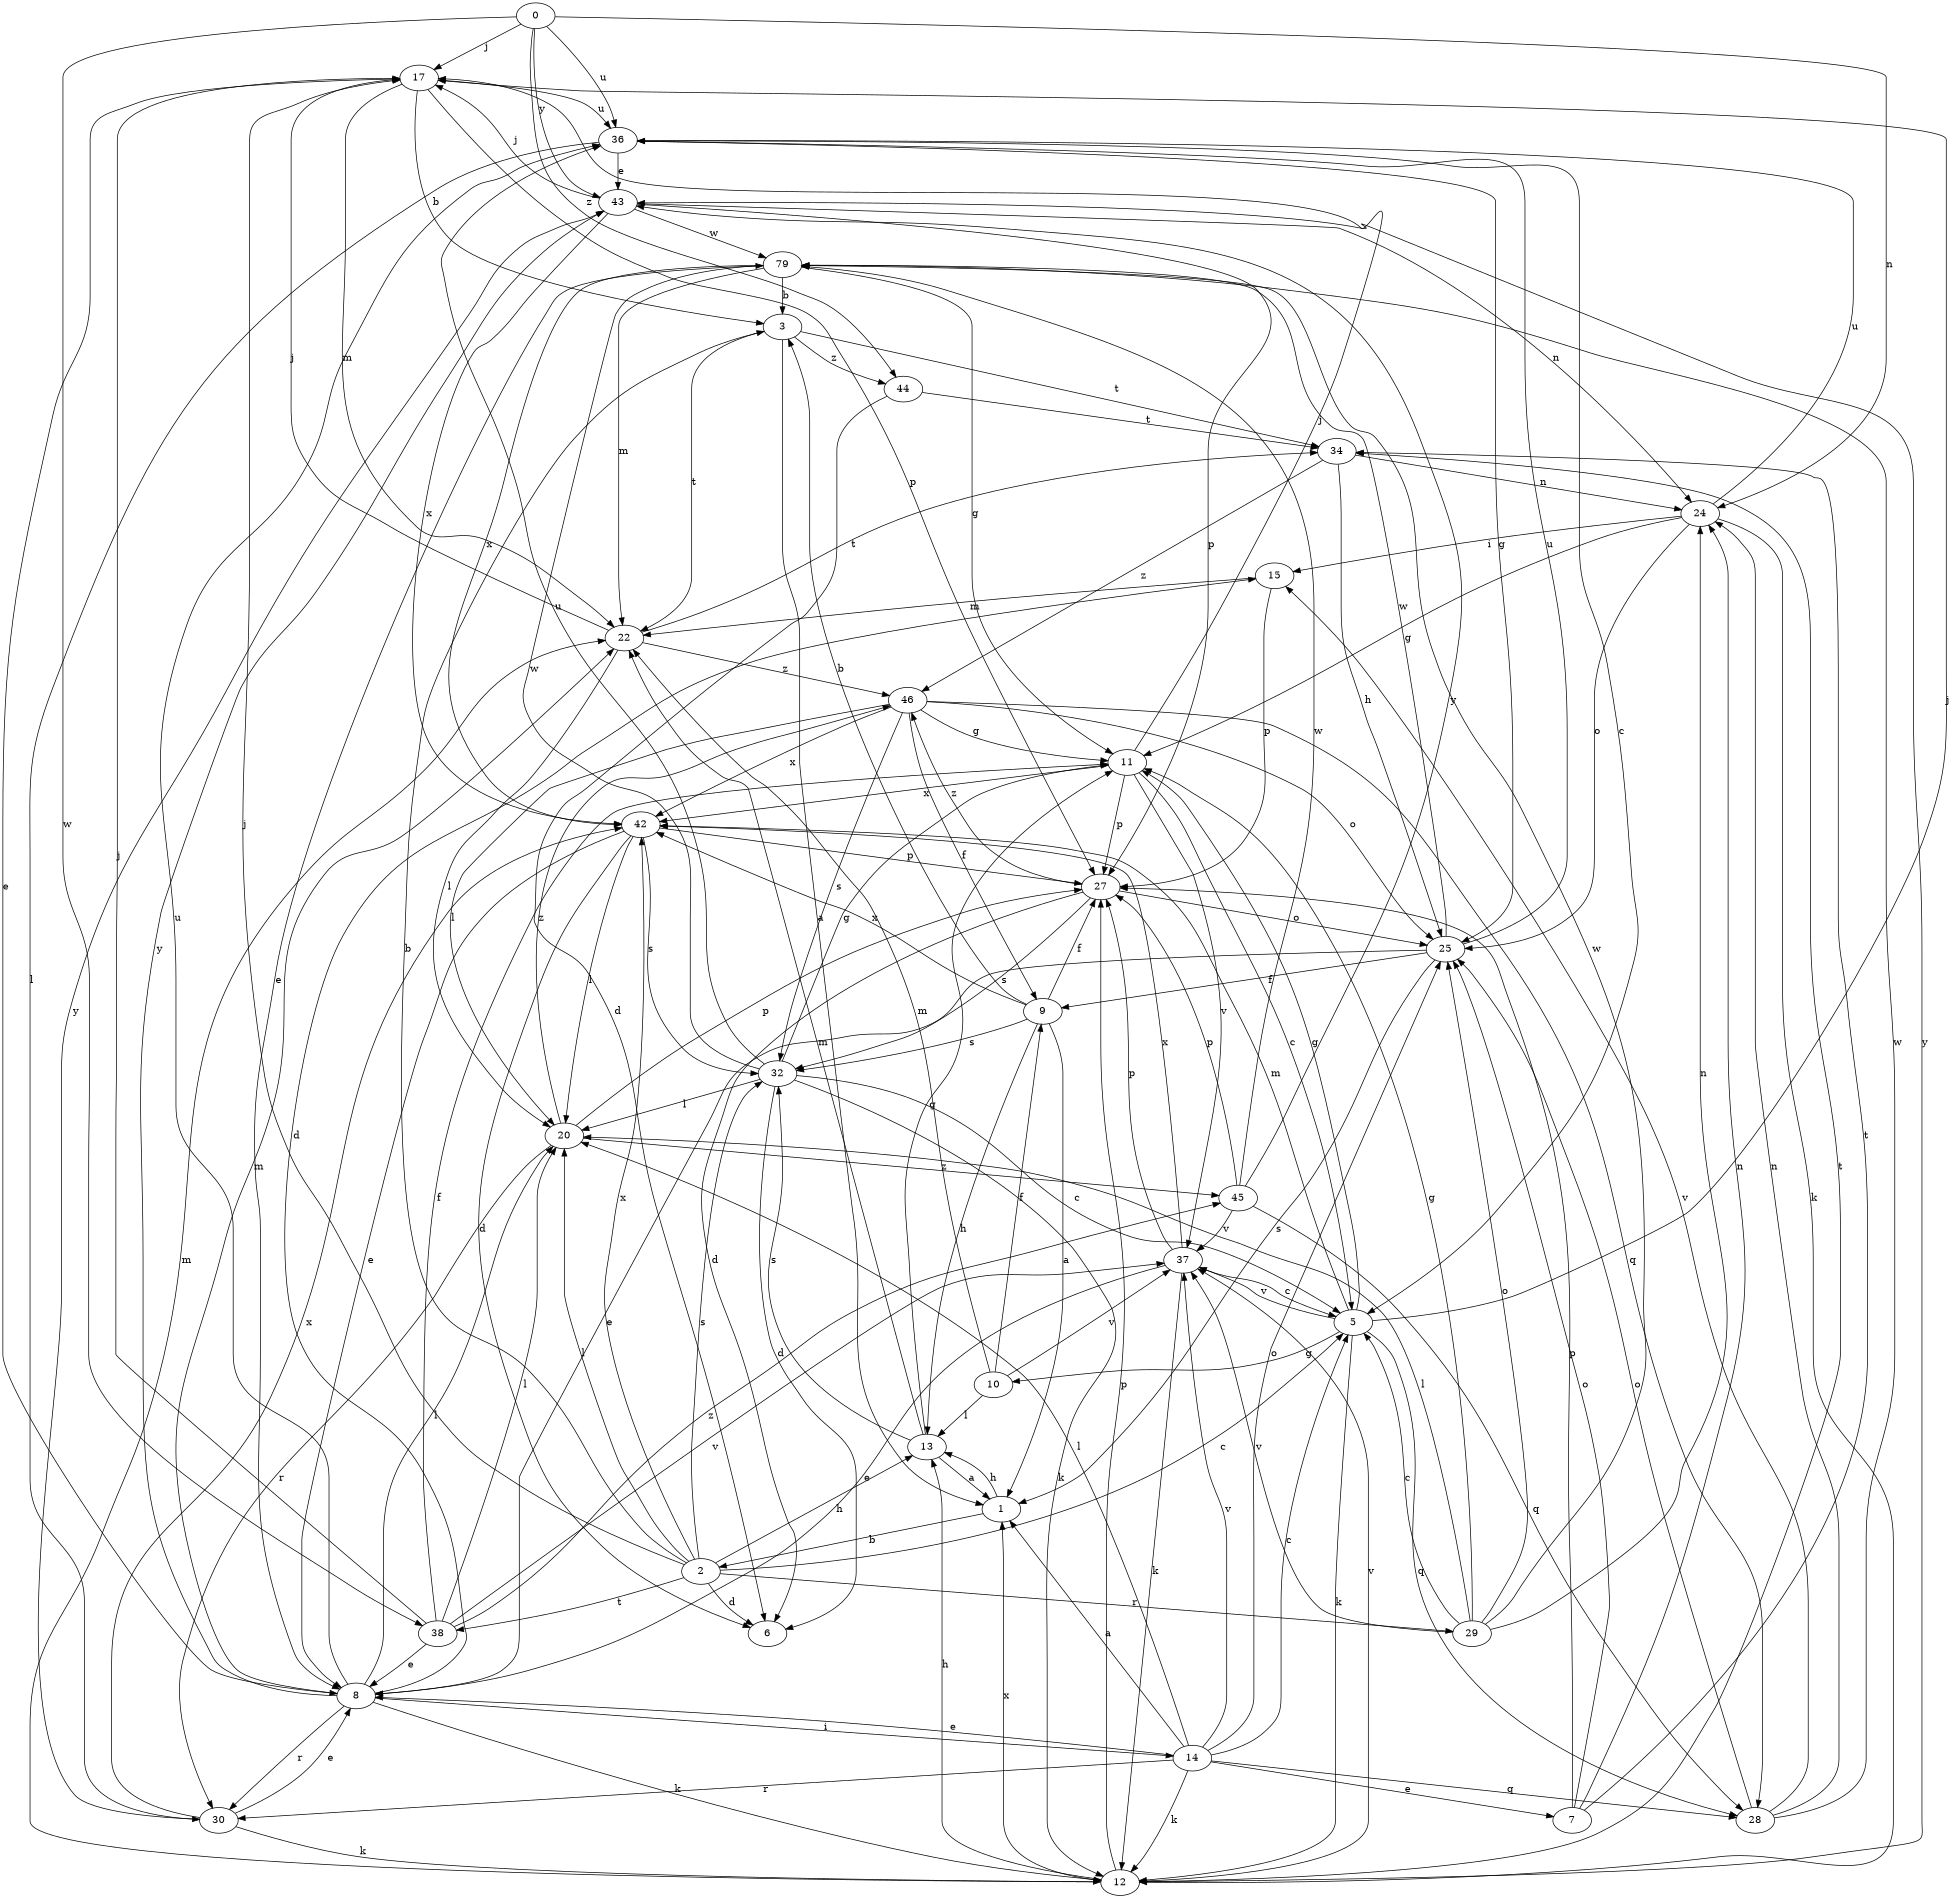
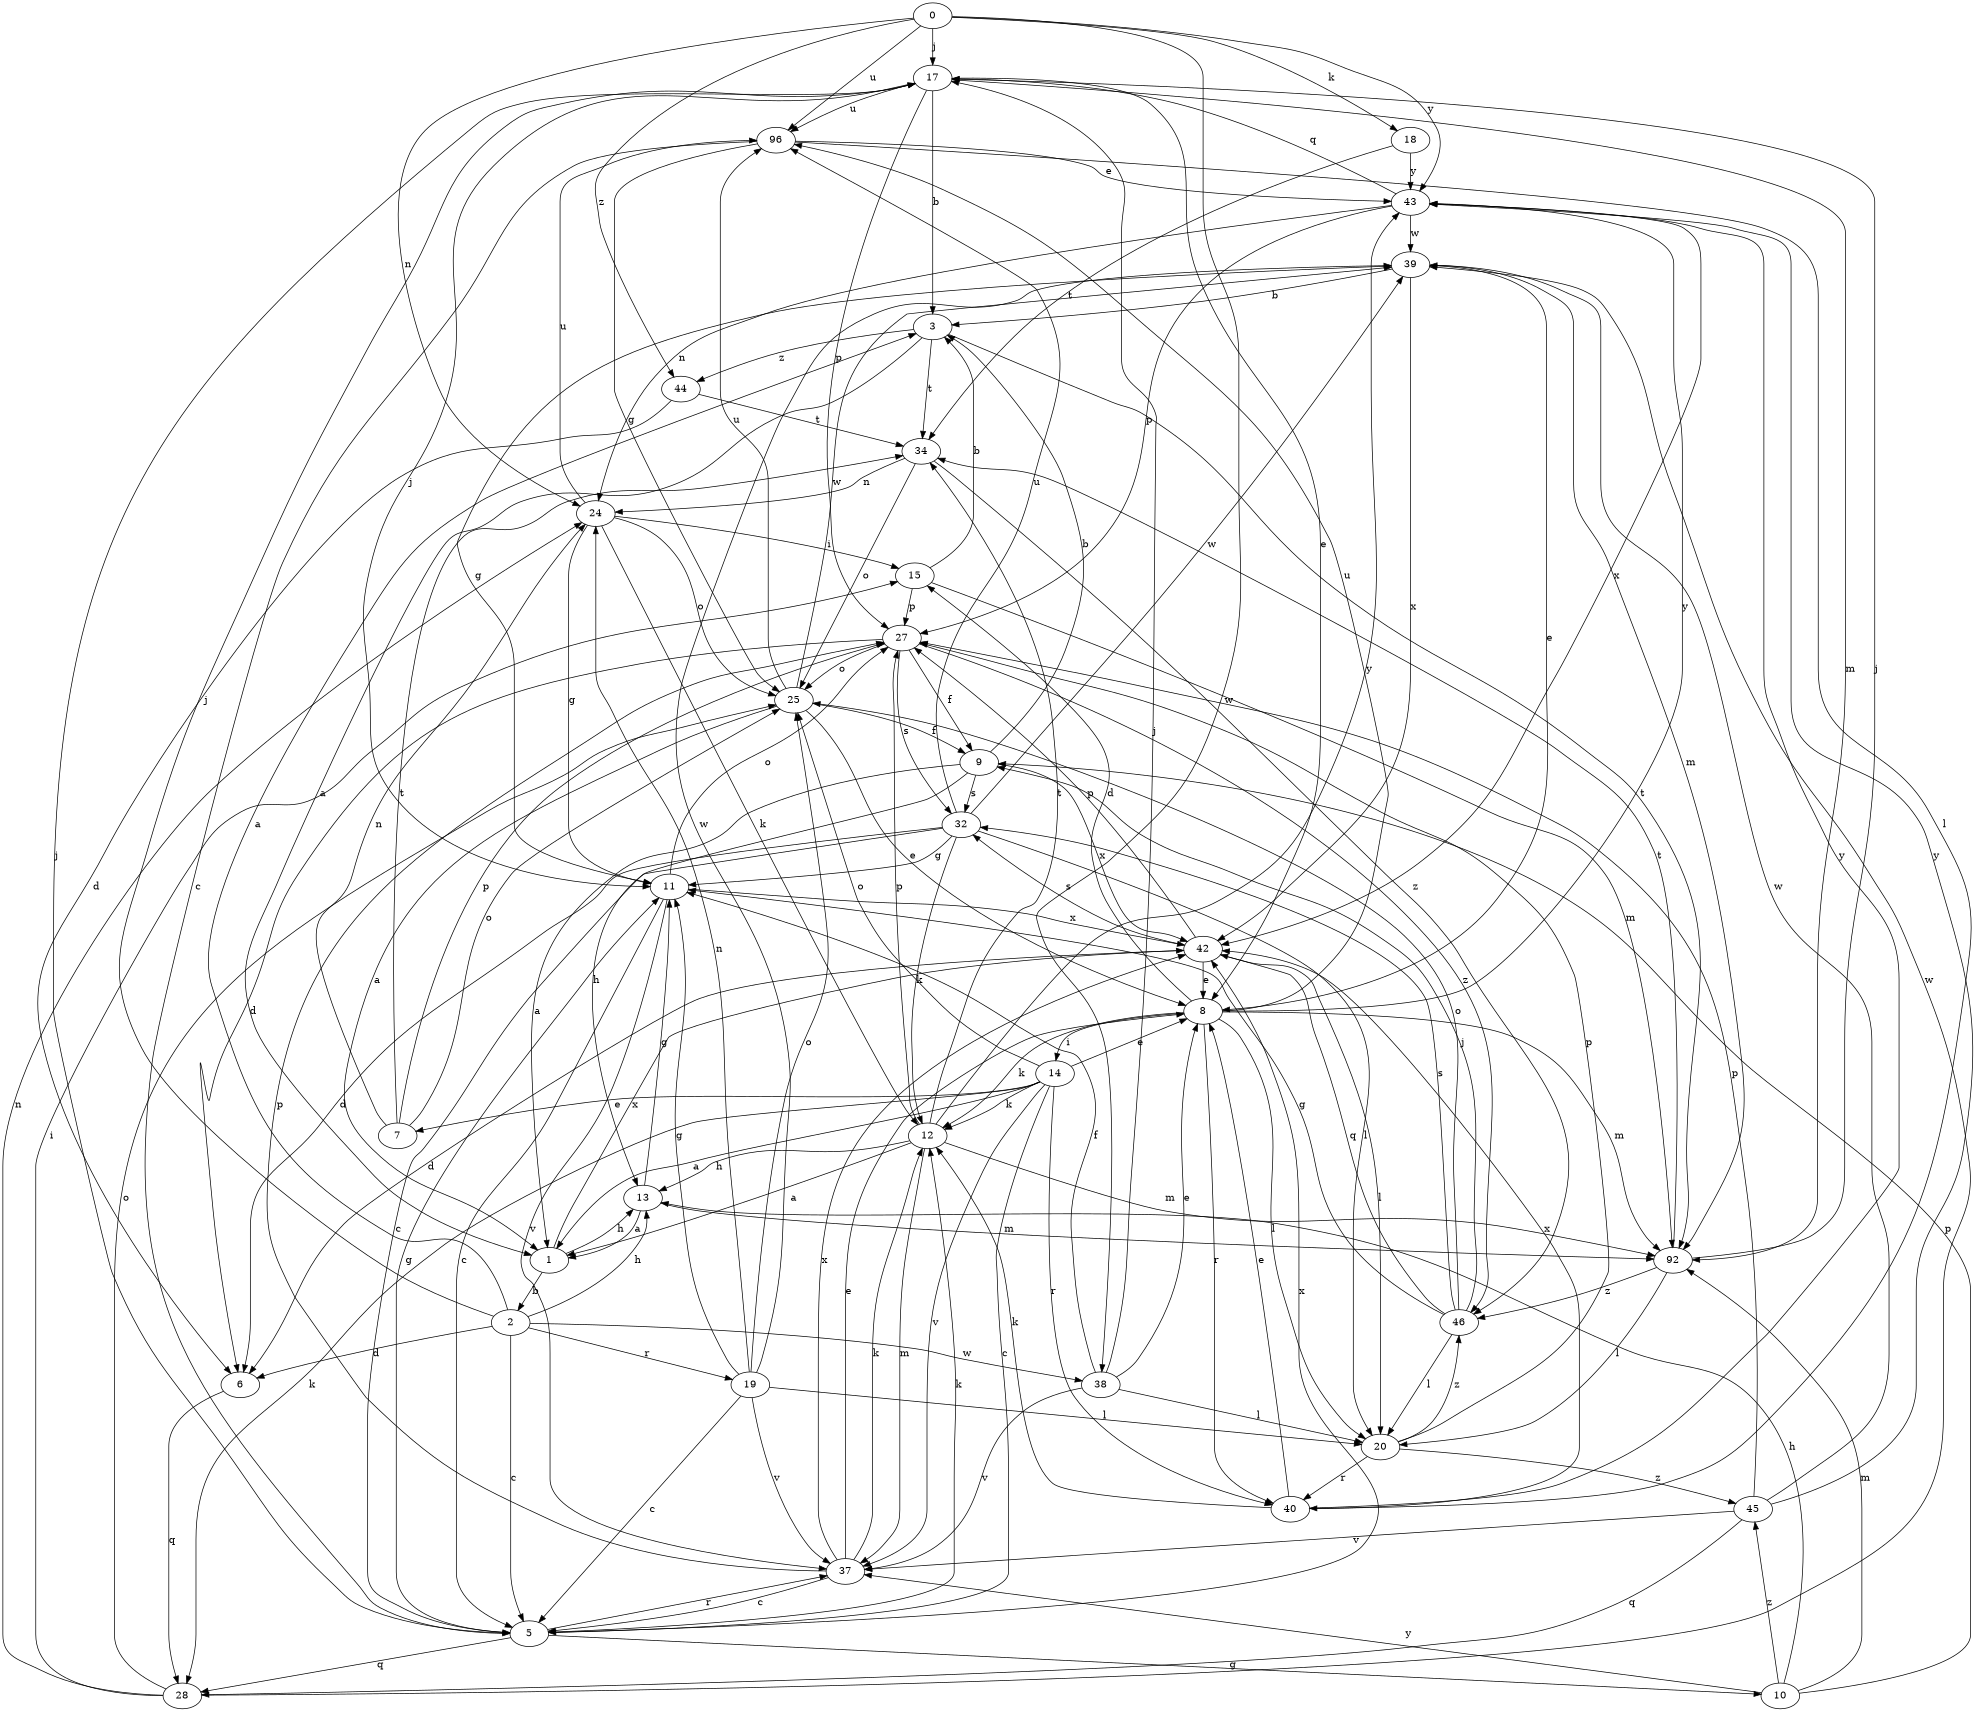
(516, 140) -> (1313, 140)
(618, 140) -> (776, 140)
none -> (1411, 140)
(1198, 198) -> (454, 368)
(783, 265) -> (1411, 265)
none -> (973, 461)
(624, 638) -> (1673, 1260)
(1368, 700) -> (866, 576)
(793, 762) -> (1353, 1136)
(1120, 825) -> (768, 762)
(964, 856) -> (1463, 1043)
(408, 949) -> (258, 825)
(1070, 953) -> (942, 702)
(1562, 1049) -> (169, 1521)
(1276, 1074) -> (1302, 1291)
(1021, 1198) -> (1948, 1229)
(1686, 1198) -> (52, 1136)
(616, 1210) -> (801, 998)
(1279, 1229) -> (377, 980)
(1264, 1291) -> (708, 1603)
(771, 1300) -> none
(700, 1317) -> none
(1112, 1323) -> (1409, 1634)
(797, 1349) -> (1767, 1602)
(989, 1349) -> none
(587, 1372) -> none
(966, 1416) -> (1792, 1447)
(1372, 1571) -> (905, 1354)
(620, 1603) -> (967, 1354)
(1472, 1634) -> (750, 1385)
(1007, 1696) -> (794, 1198)
(1511, 1789) -> (312, 1385)
(219, 1820) -> (1290, 1509)
